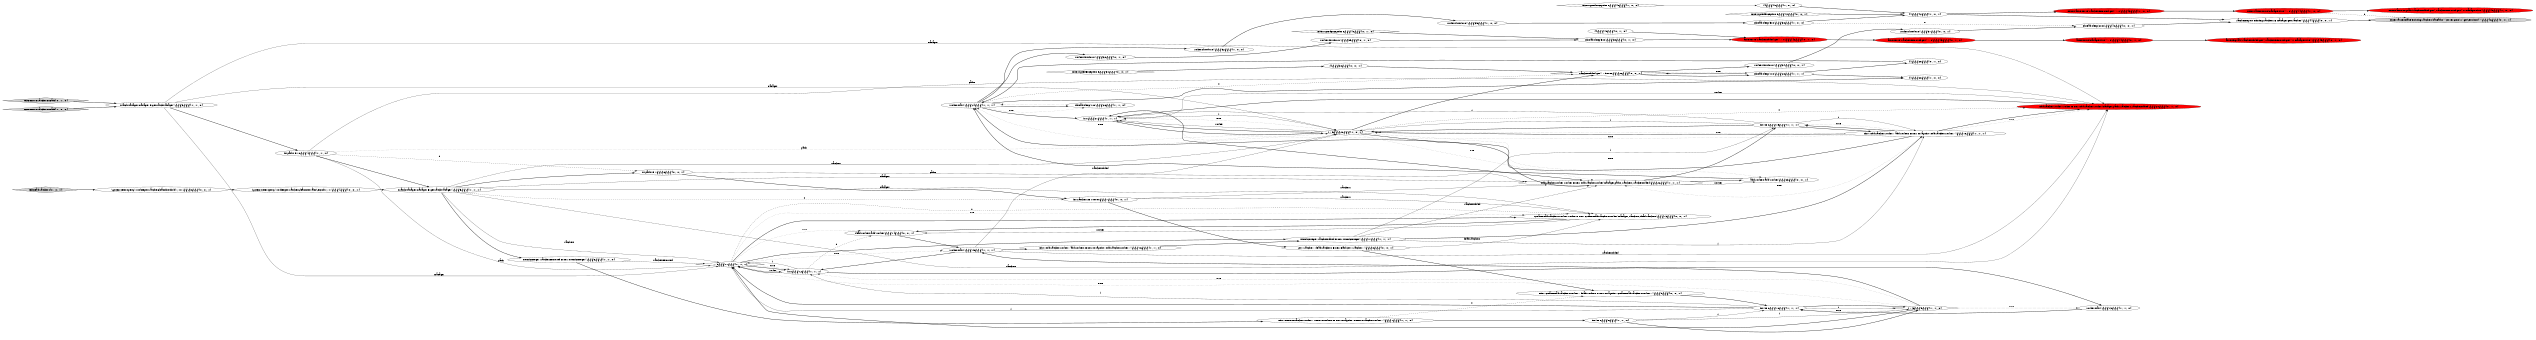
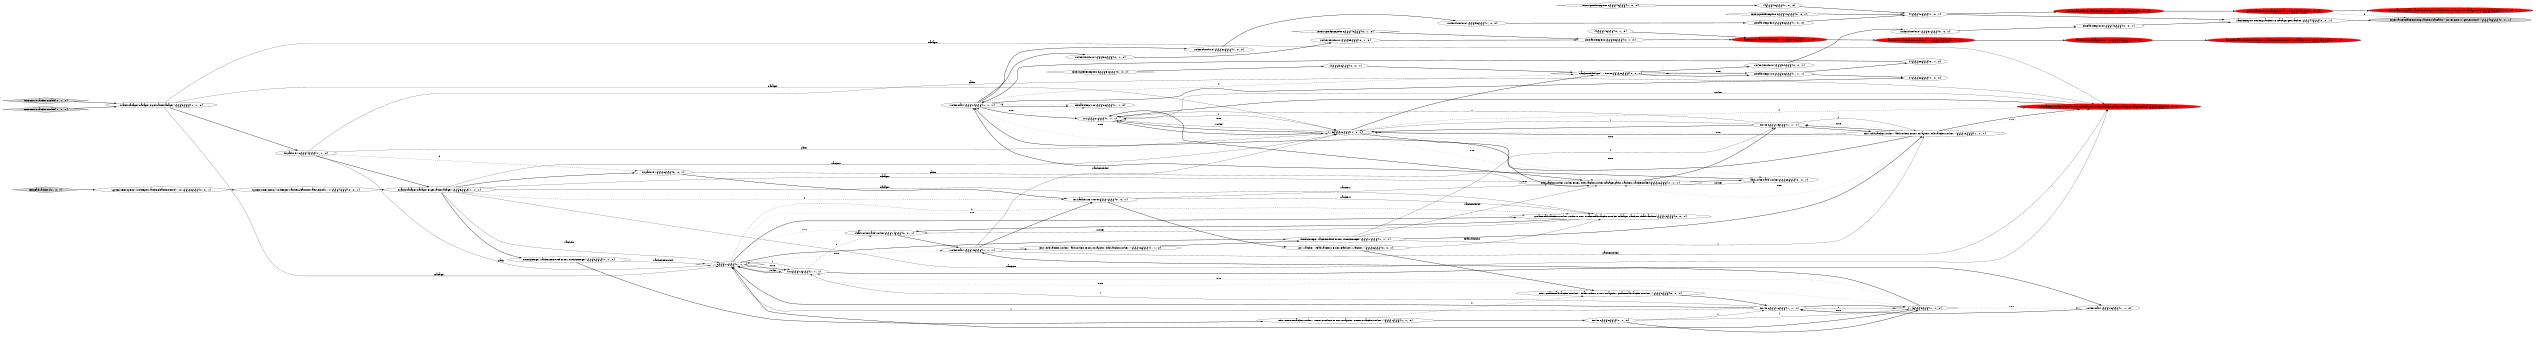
(1710, 5) -> (1710, 5)
(1943, 24) -> none
(830, 149) -> (830, 149)
(889, 261) -> (1034, 224)
